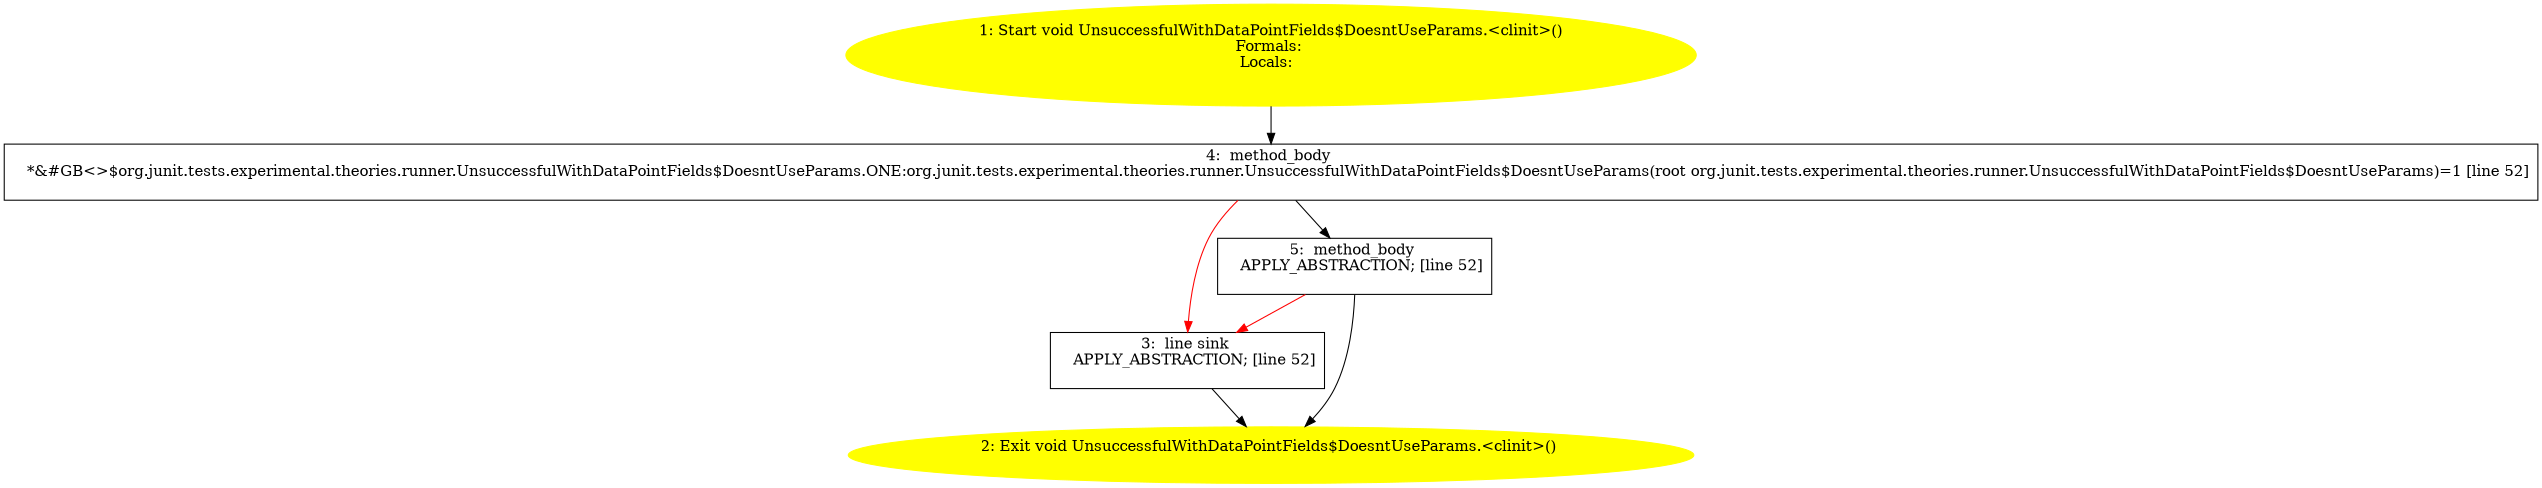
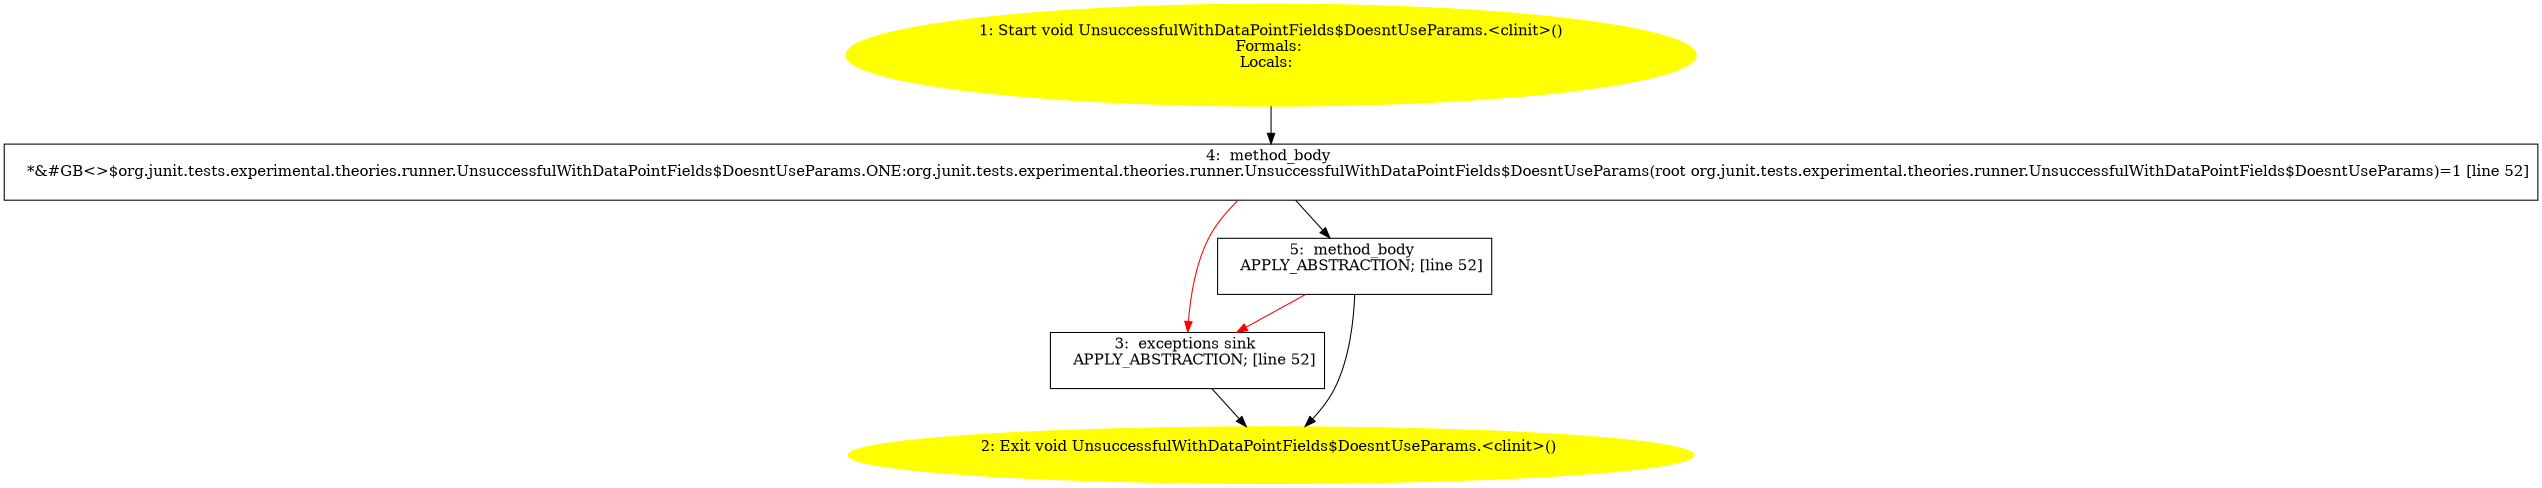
(1187, 361) -> (1187, 361)
